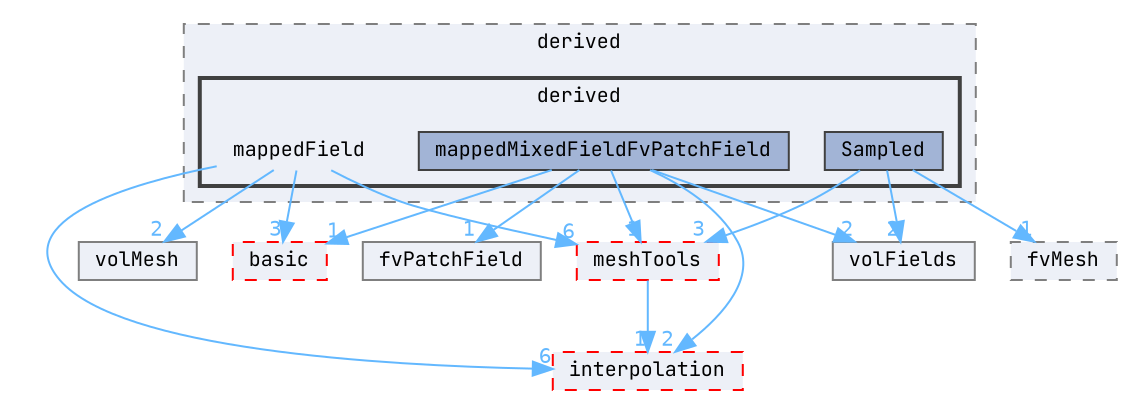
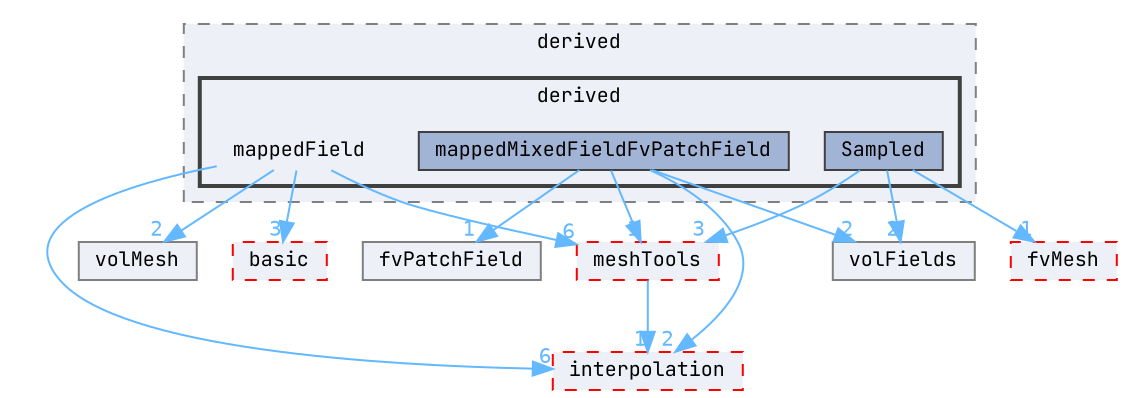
(408, 217) -> none
(1064, 261) -> (1064, 261)
